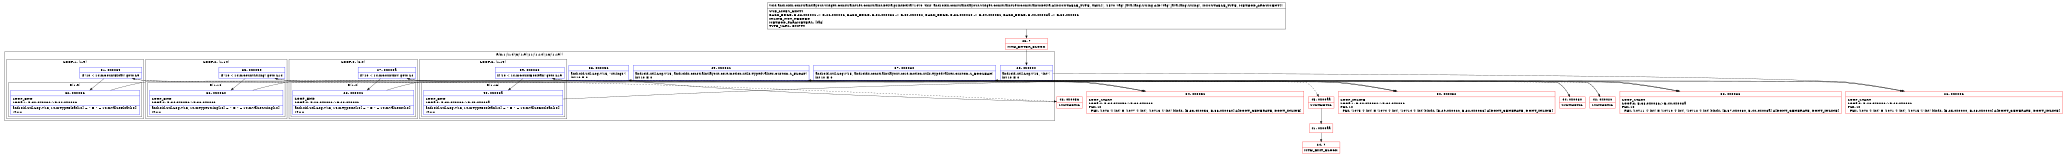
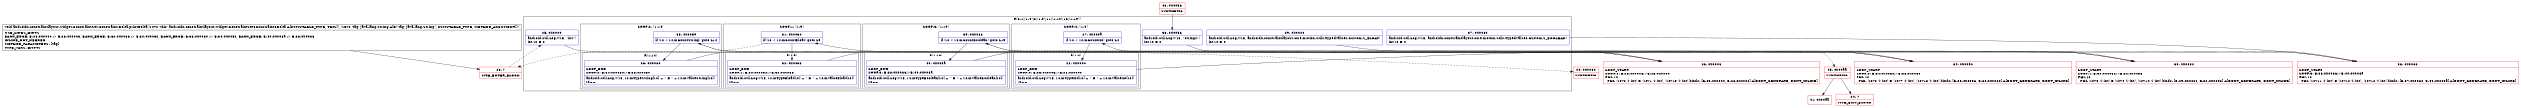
(1026, 56) -> (525, 56)
(353, 62) -> (1076, 27)
(1287, 81) -> none
(616, 84) -> (644, 51)
(1353, 100) -> (2090, 70)
(1602, 102) -> none
(1321, 136) -> (1845, 85)
